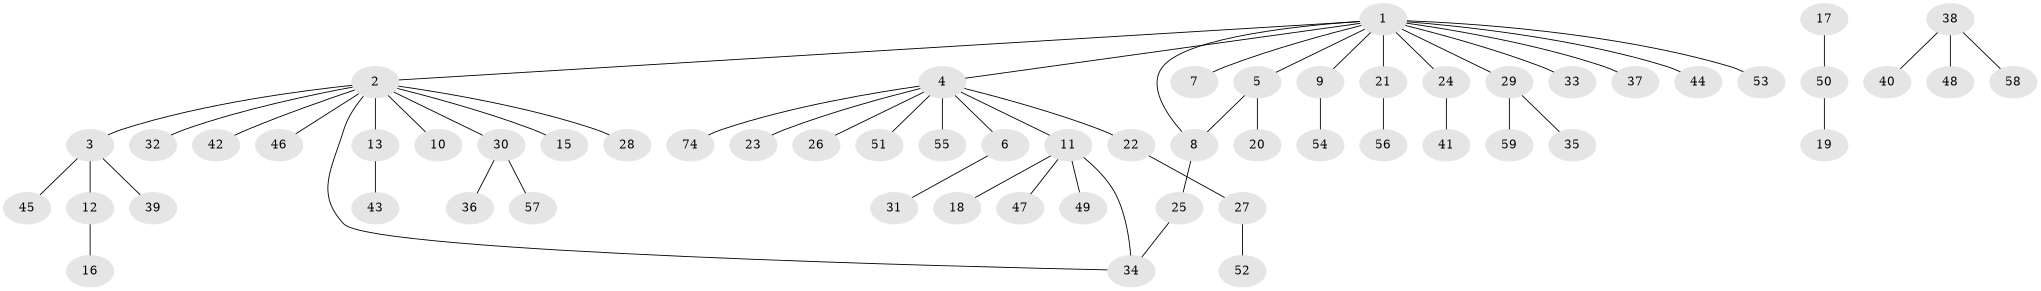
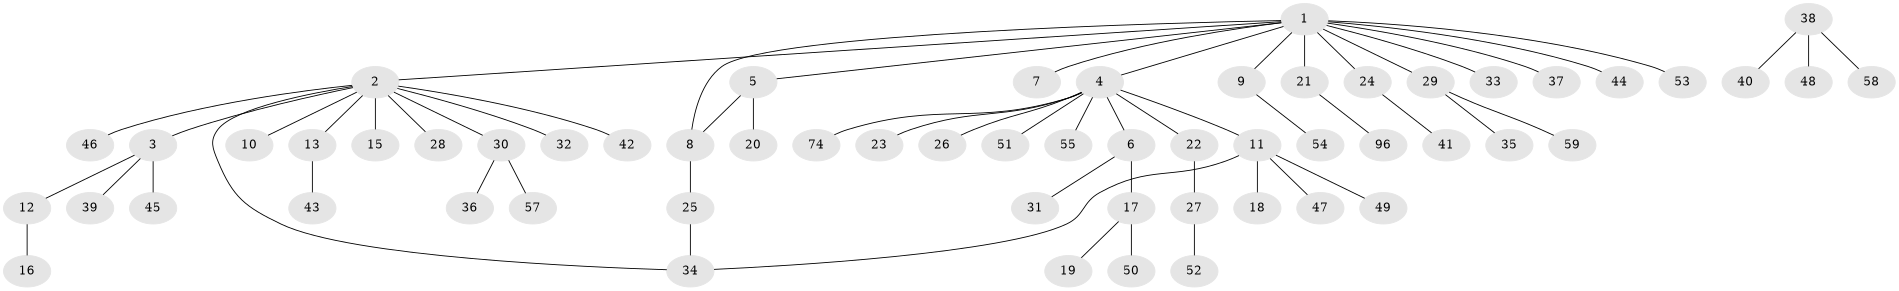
(1824, 114) -> (1100, 240)
(1383, 145) -> (1383, 145)
none -> (1131, 173)
